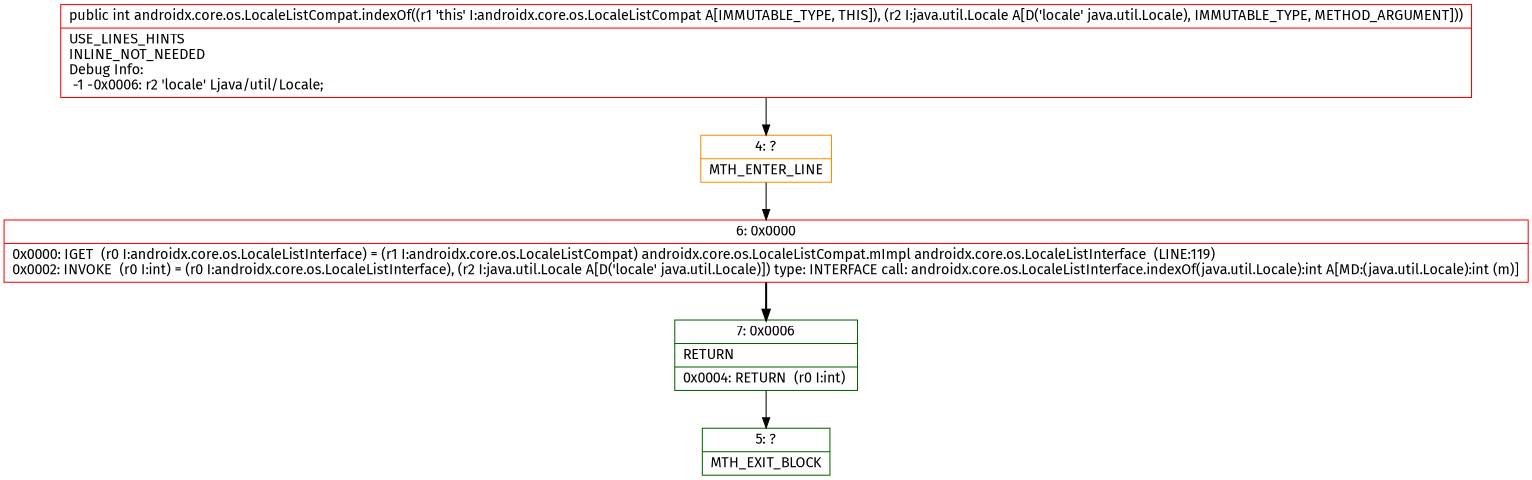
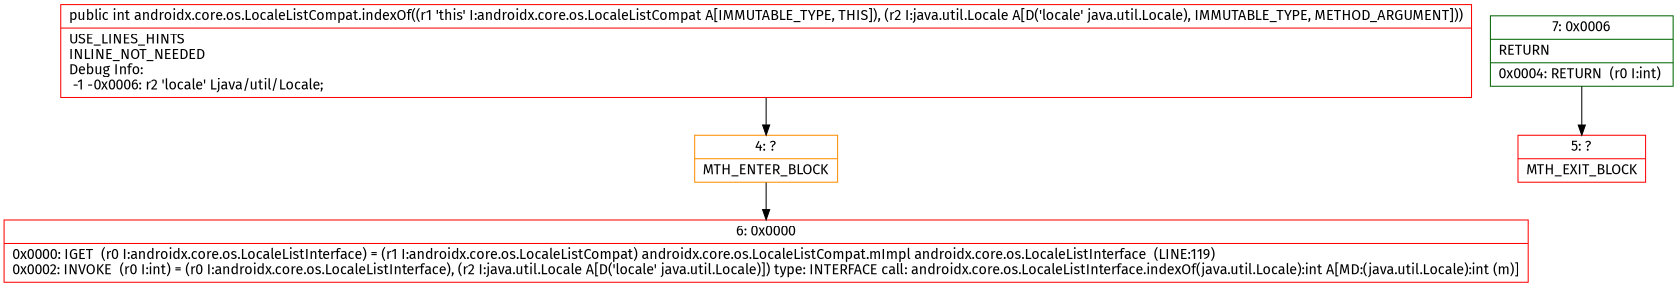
(766, 170) -> (766, 170)
(766, 296) -> none
(766, 452) -> (1582, 159)
